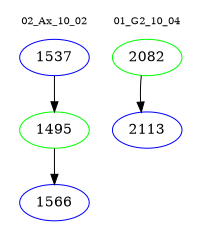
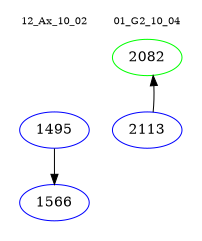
(54, 22) -> (54, 22)
(54, 57) -> none
(140, 89) -> (154, 99)
(54, 130) -> (54, 130)
